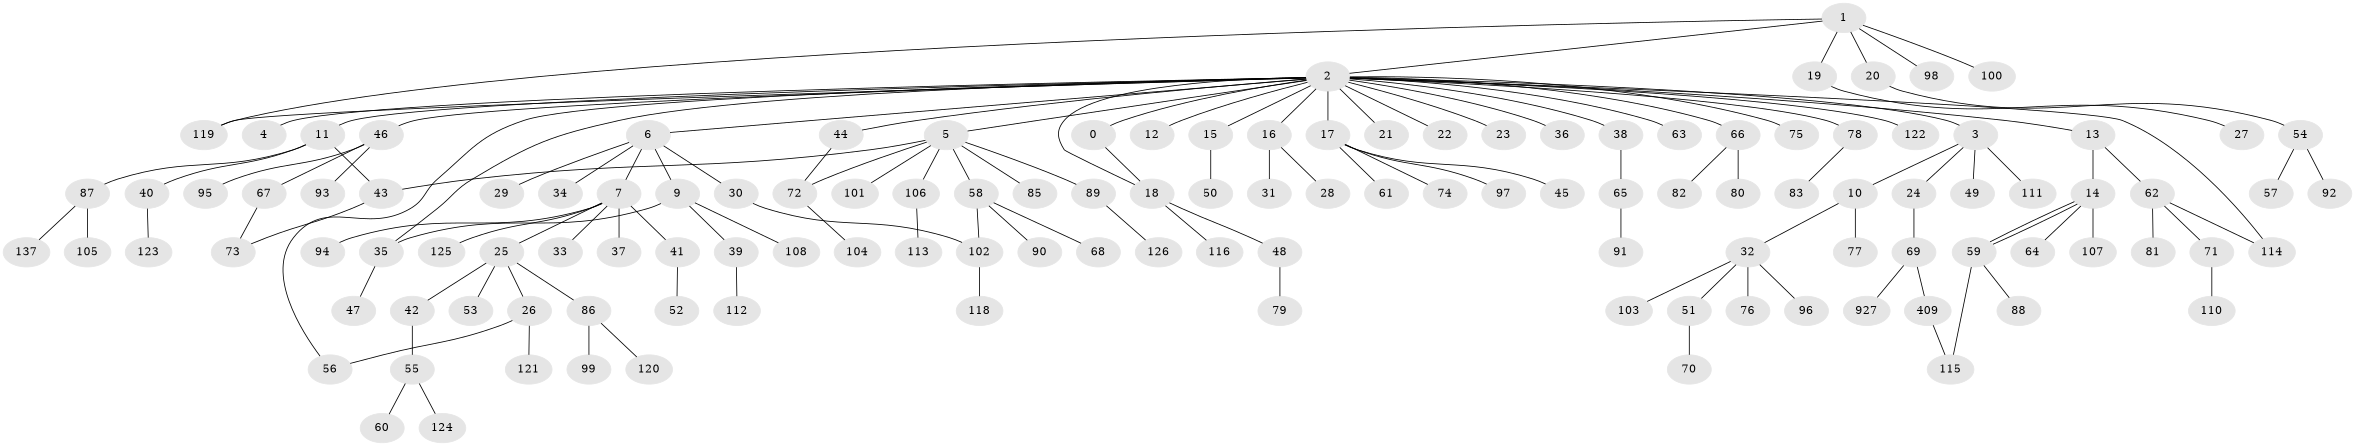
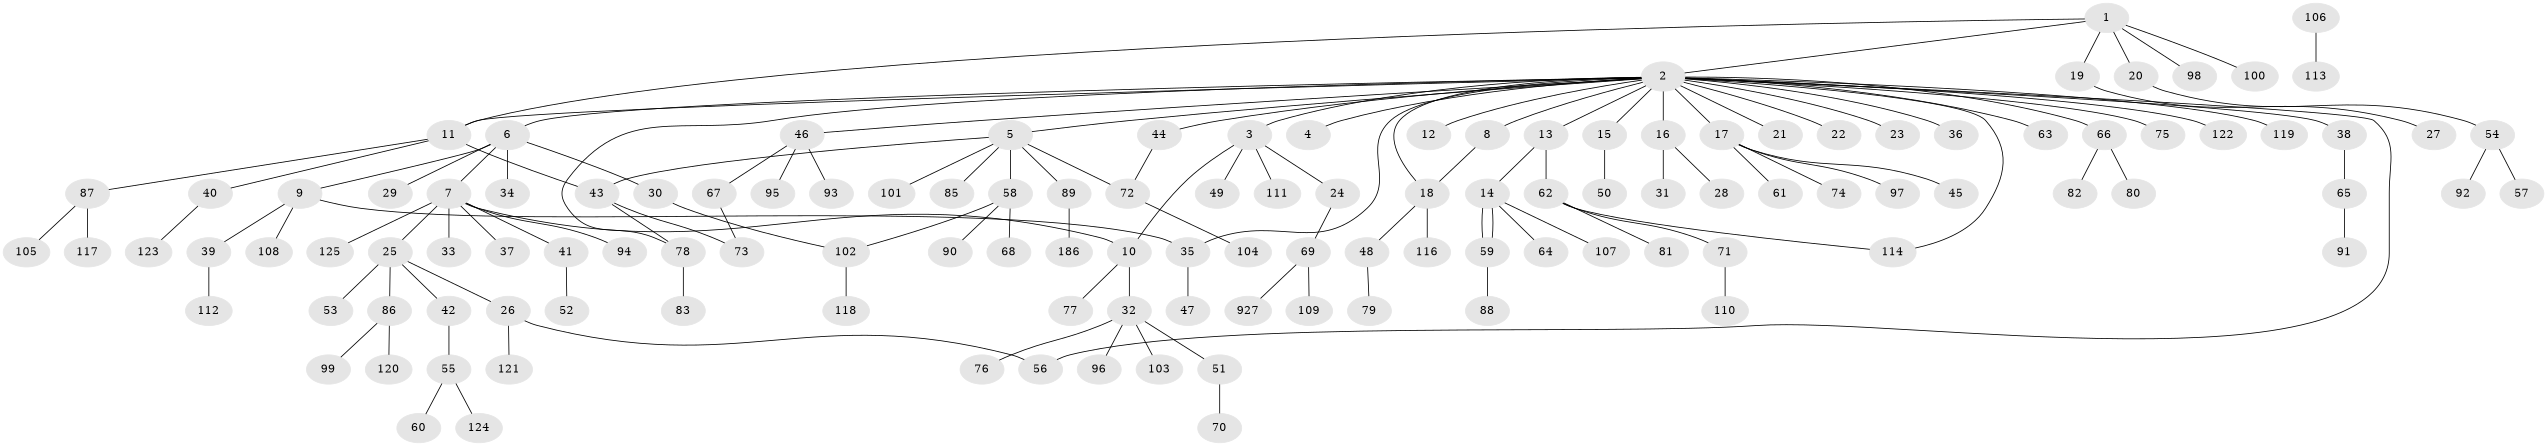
(1019, 45) -> (1272, 43)
(1094, 135) -> (1487, 135)
(931, 164) -> none
none -> (640, 223)
none -> (789, 223)
(27, 252) -> (88, 252)
(1159, 252) -> (1069, 252)
(1928, 311) -> (1309, 311)
(1951, 370) -> none
